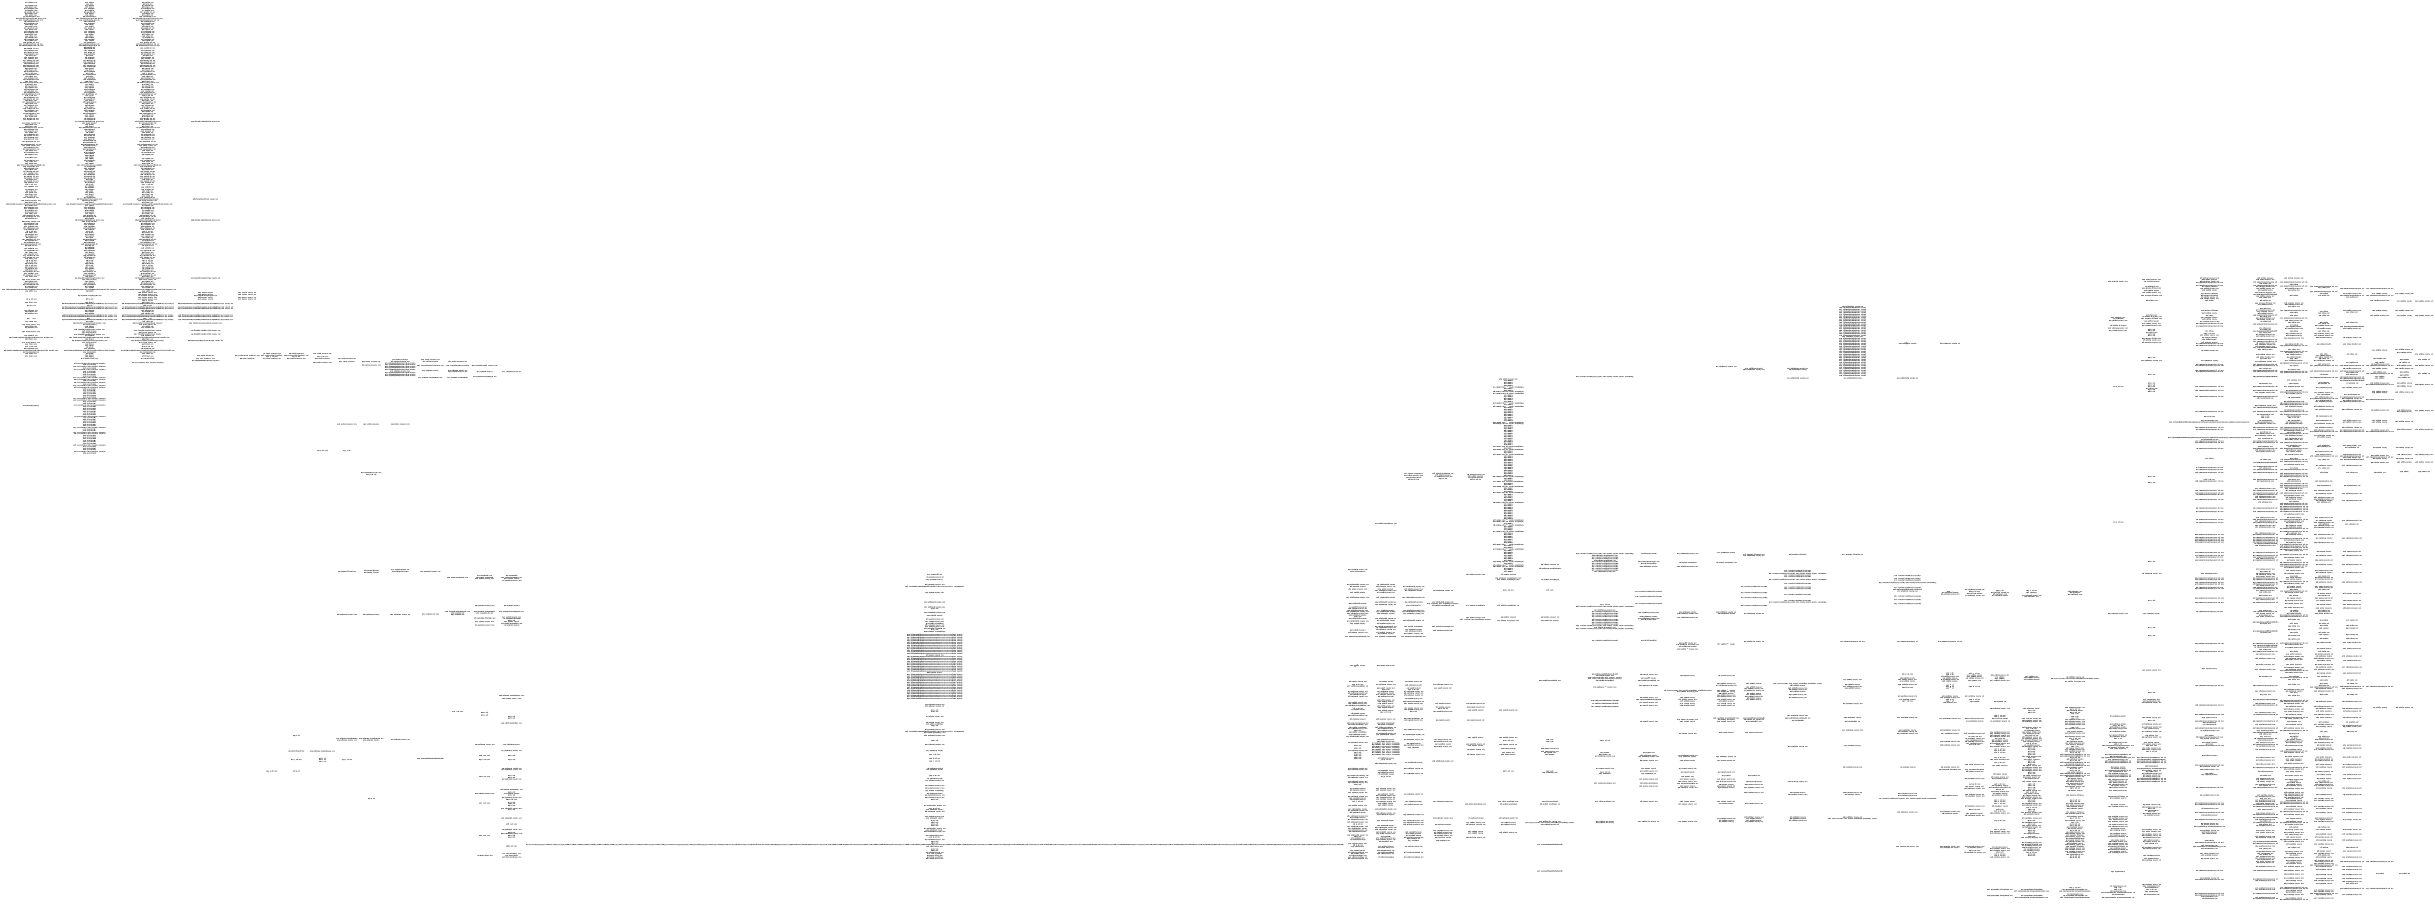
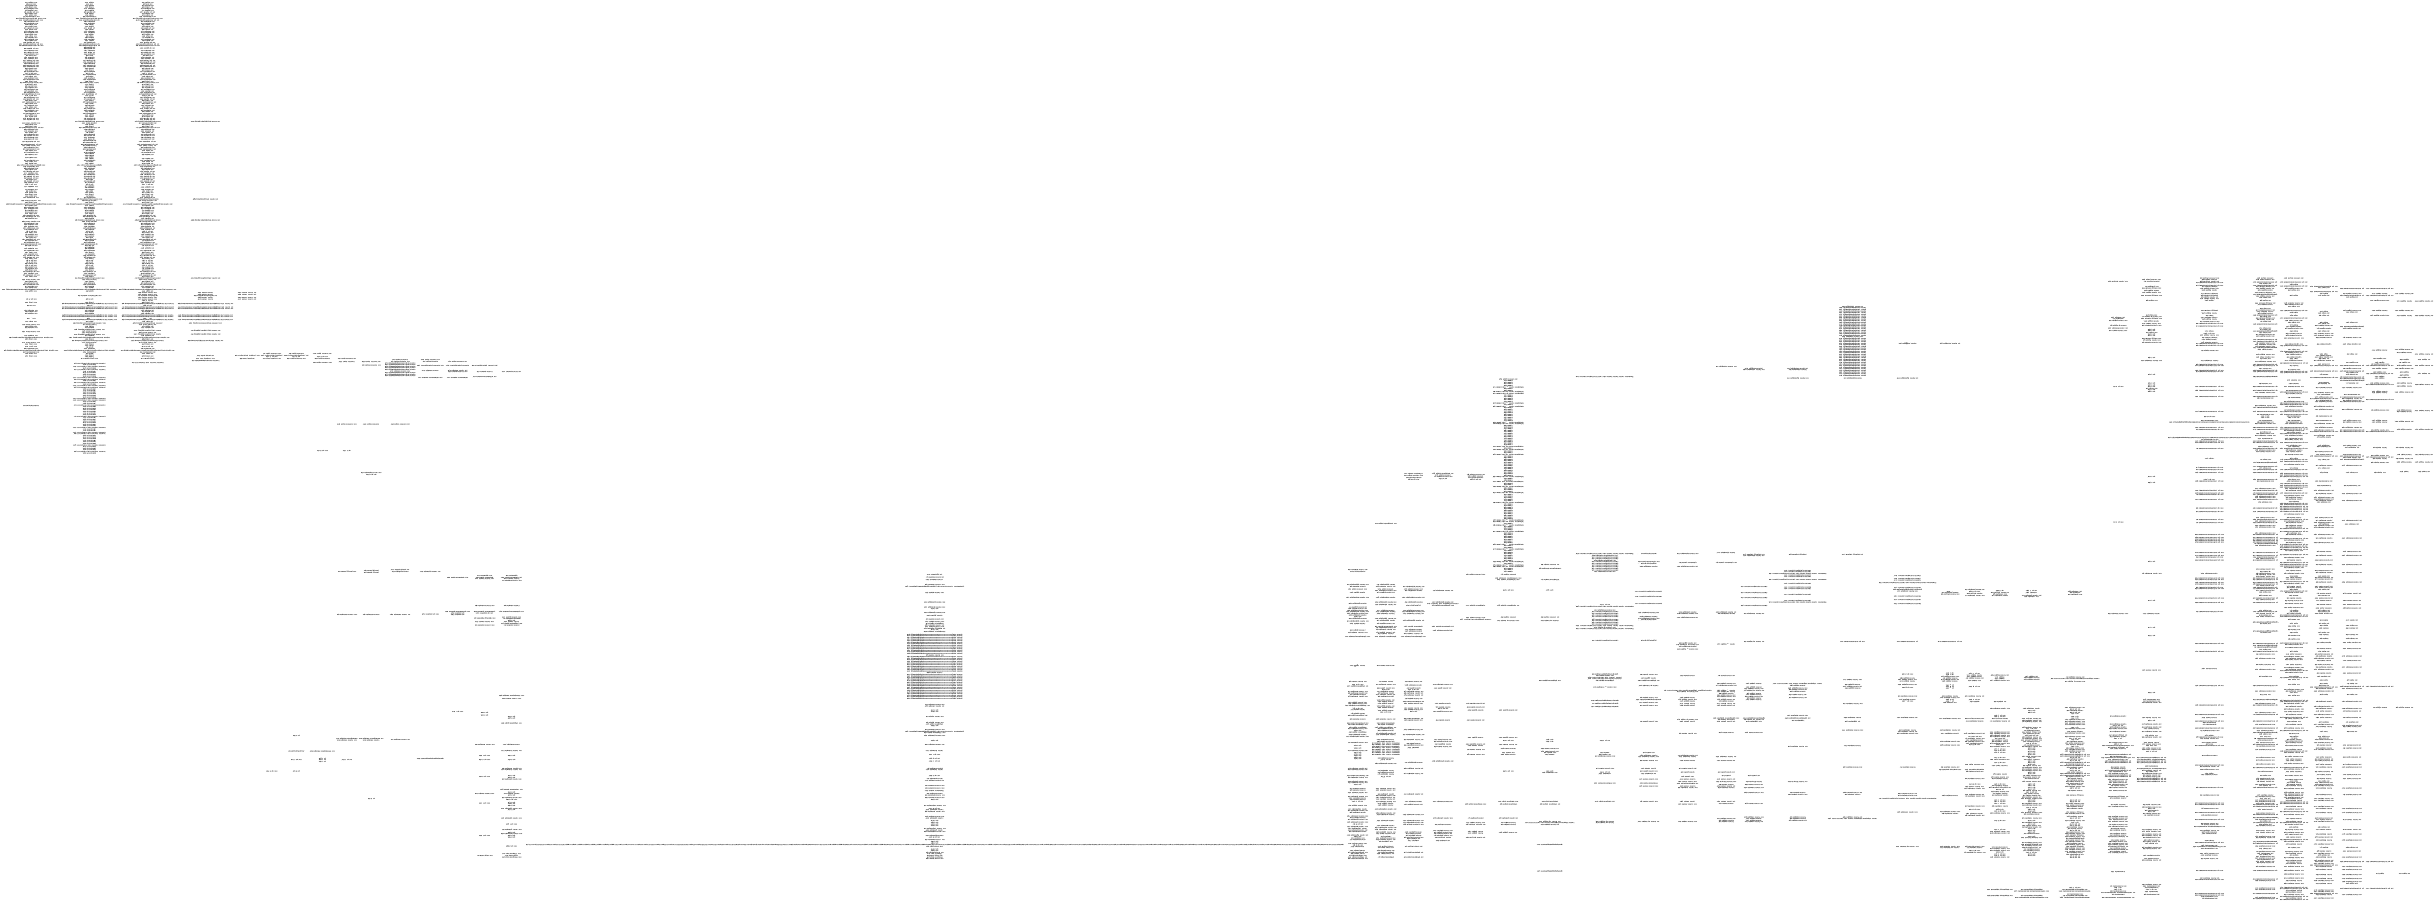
none -> (31, 4)
none -> (2294, 897)
